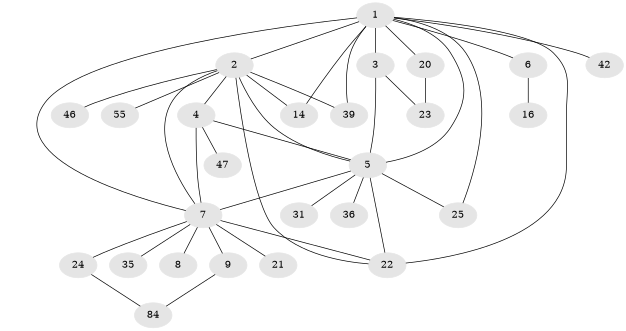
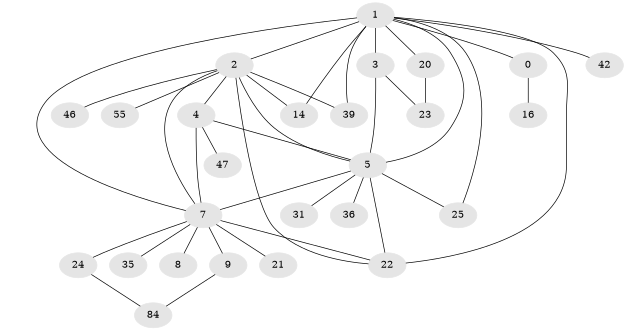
(528, 65) -> (528, 65)
